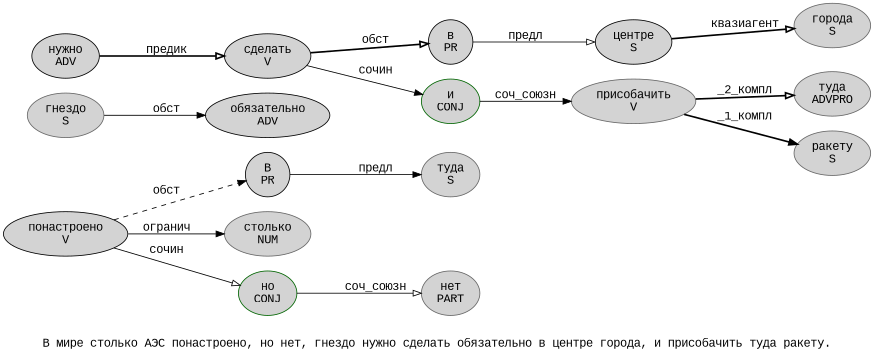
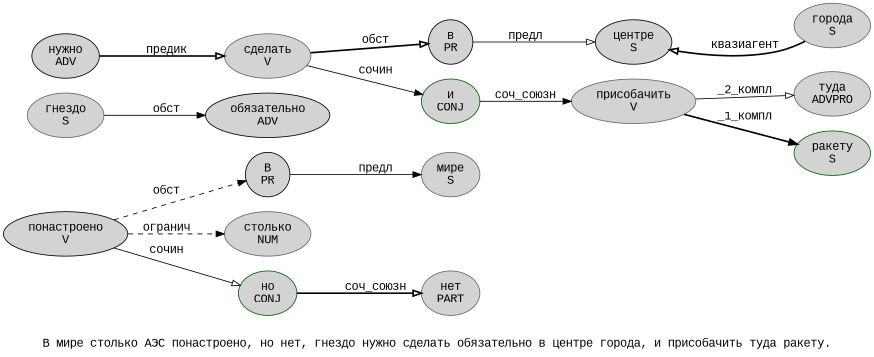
(729, 34) -> (743, 56)
(268, 56) -> (268, 56)
(741, 97) -> (741, 97)
(832, 153) -> (832, 153)
(451, 175) -> (451, 175)
(172, 234) -> (172, 234)
(355, 293) -> (355, 293)
